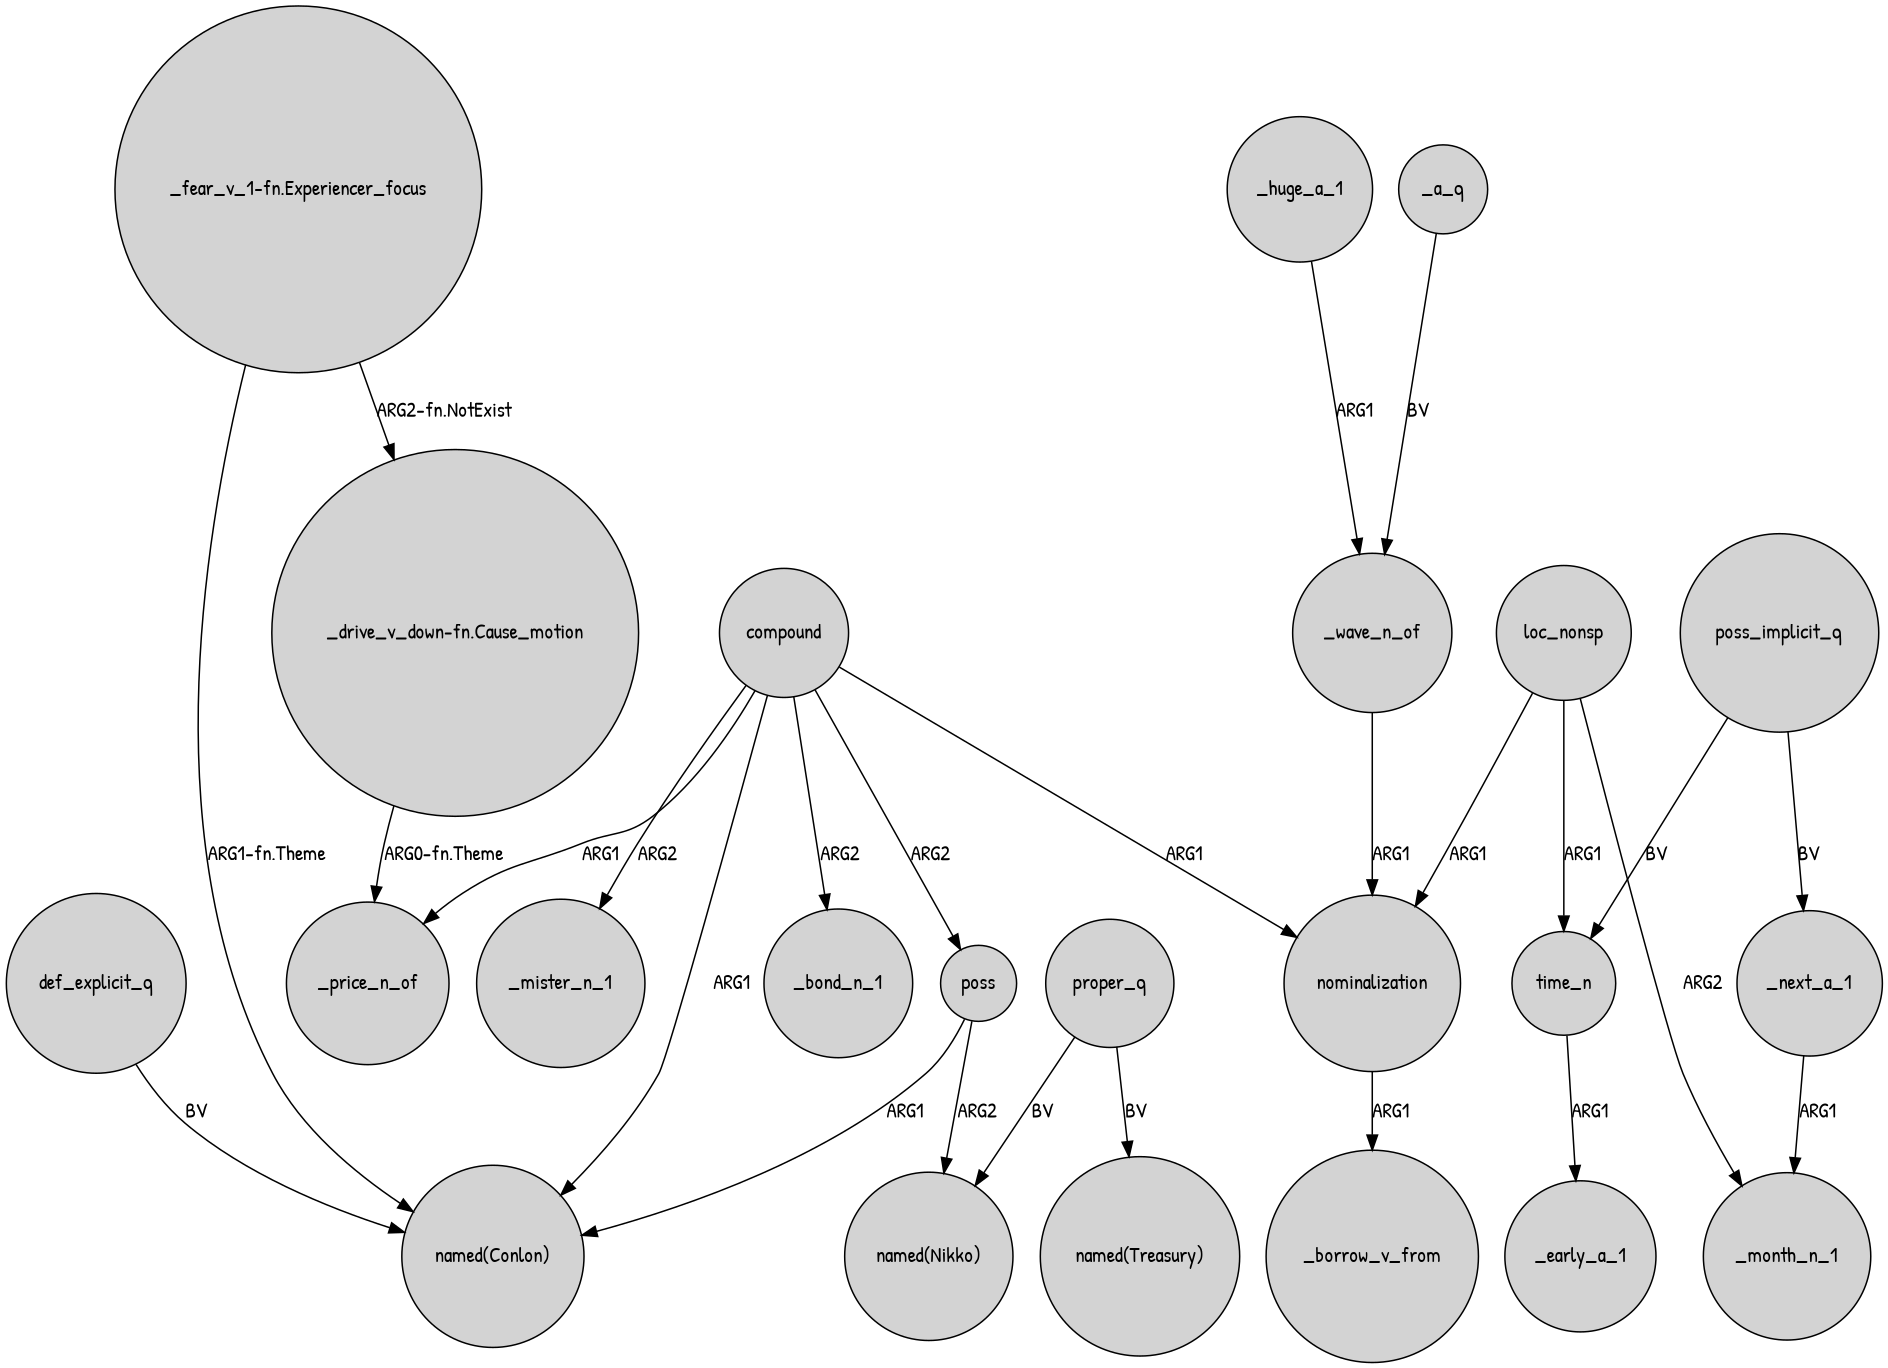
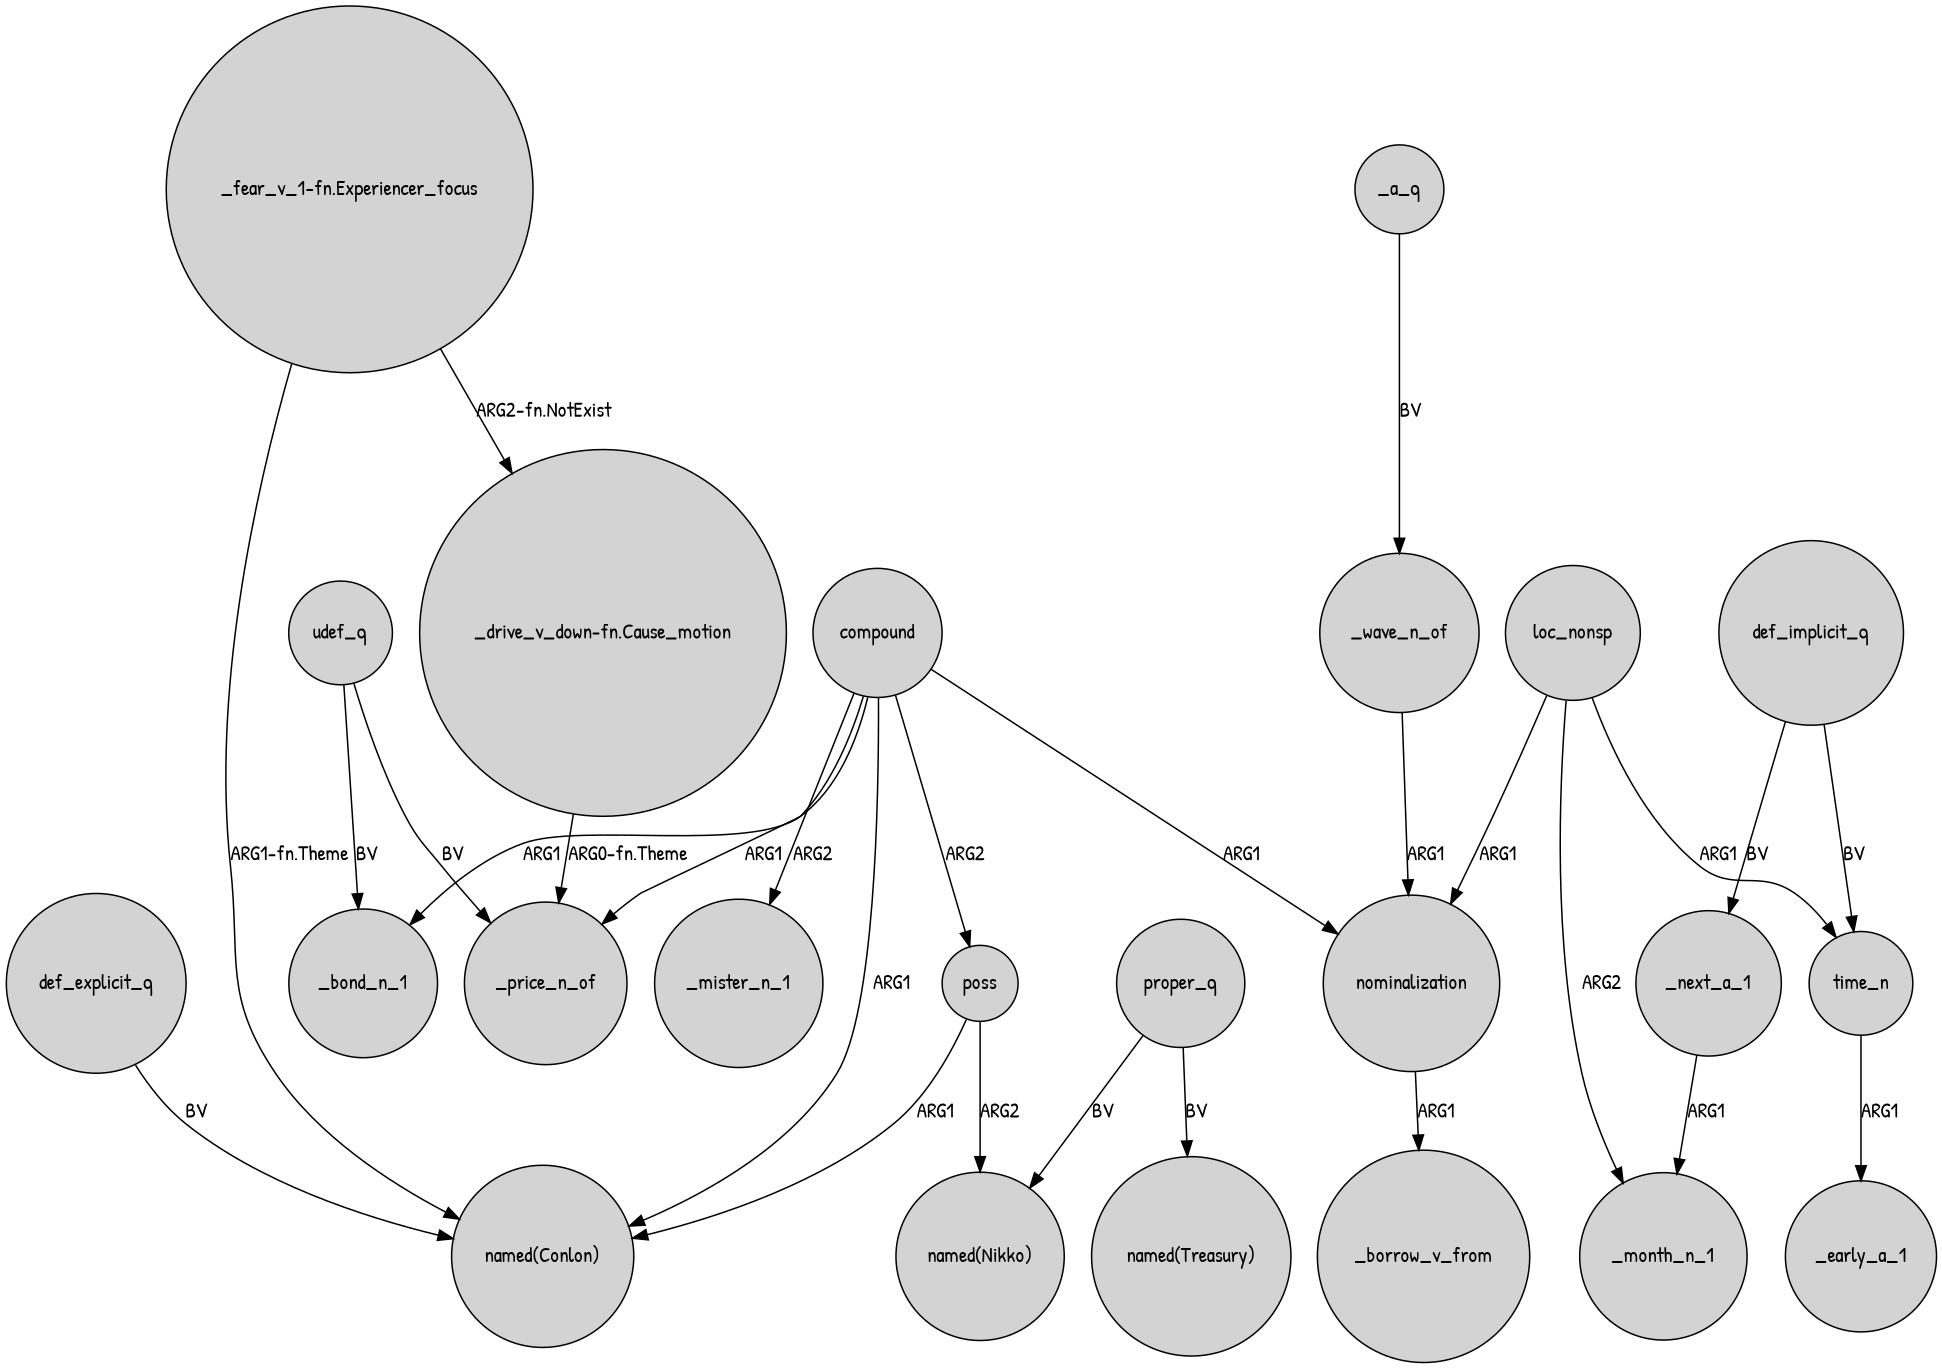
(1300, 189) -> none
none -> (341, 633)
(1780, 633) -> (1811, 633)
(841, 855) -> (542, 855)
